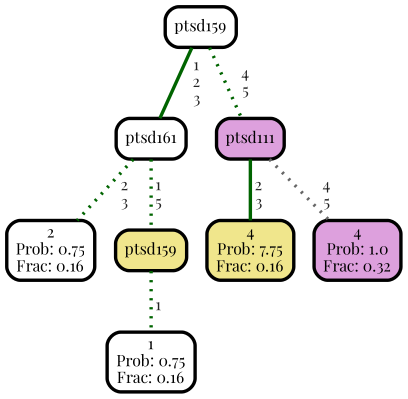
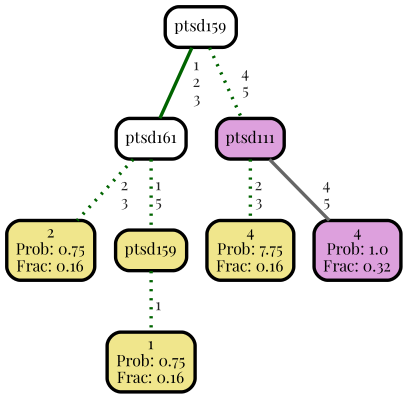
(250, 190) -> (250, 190)
(299, 190) -> (299, 190)
(51, 250) -> (51, 250)
(151, 362) -> (151, 362)
